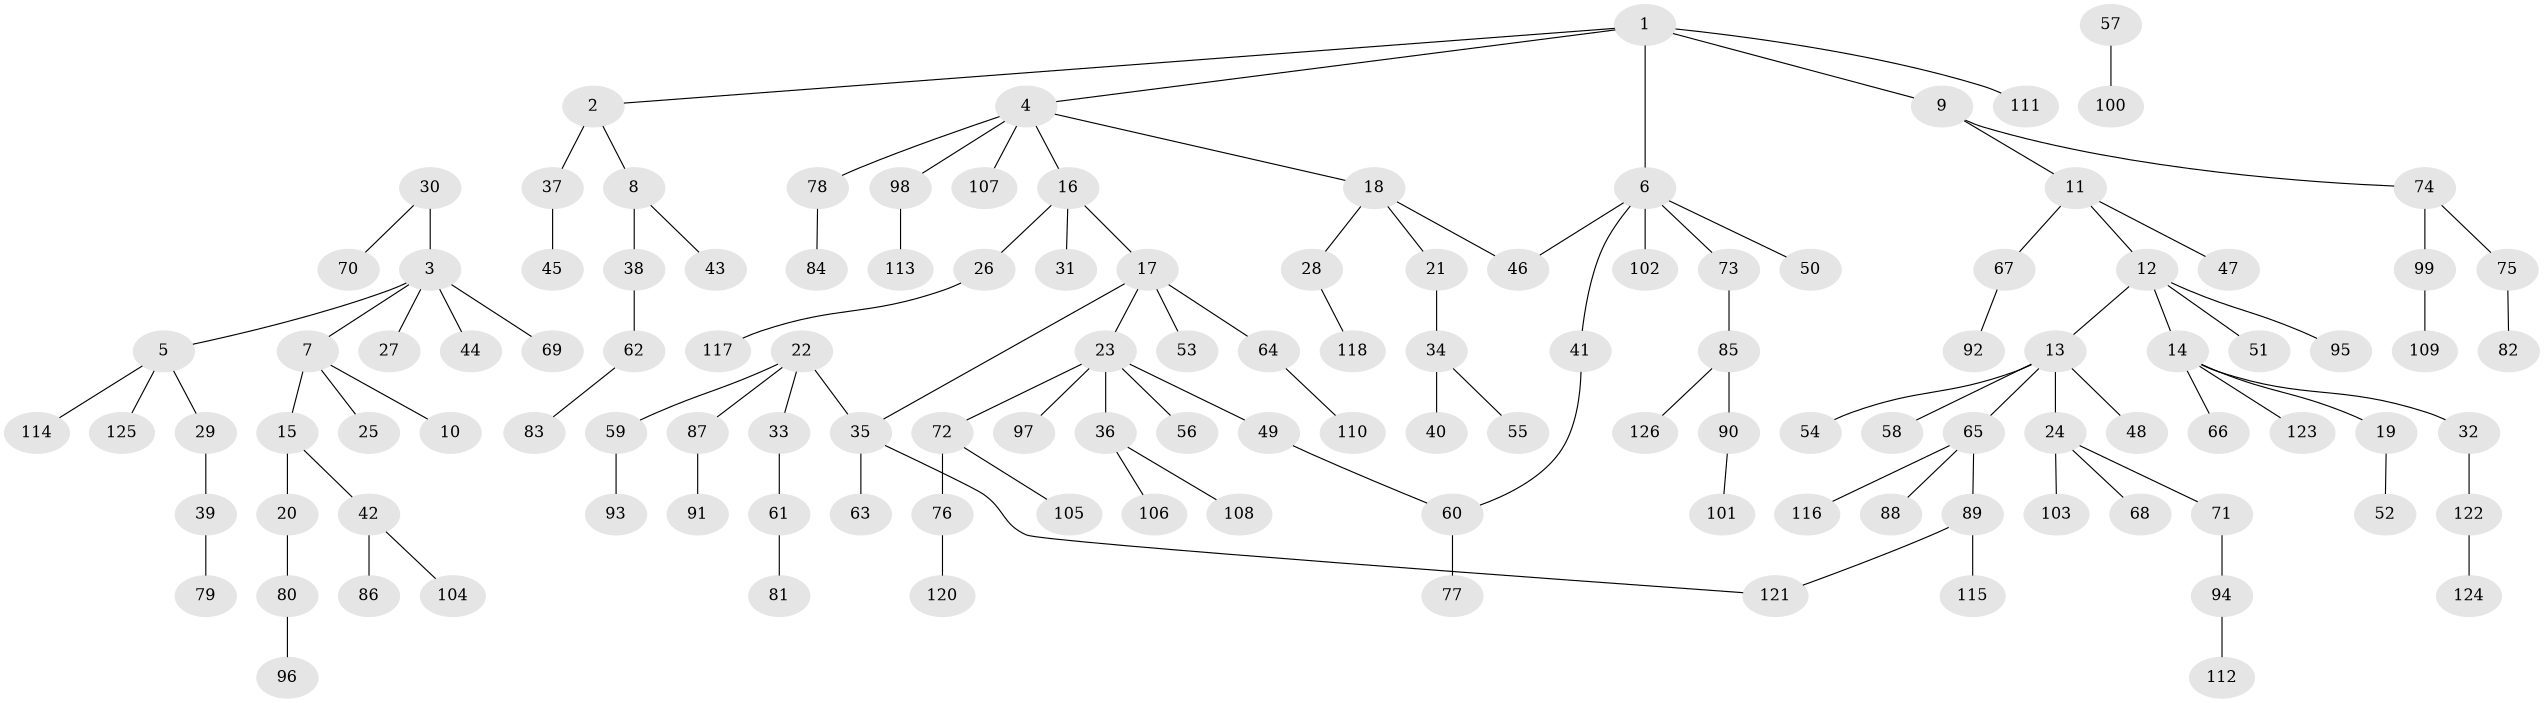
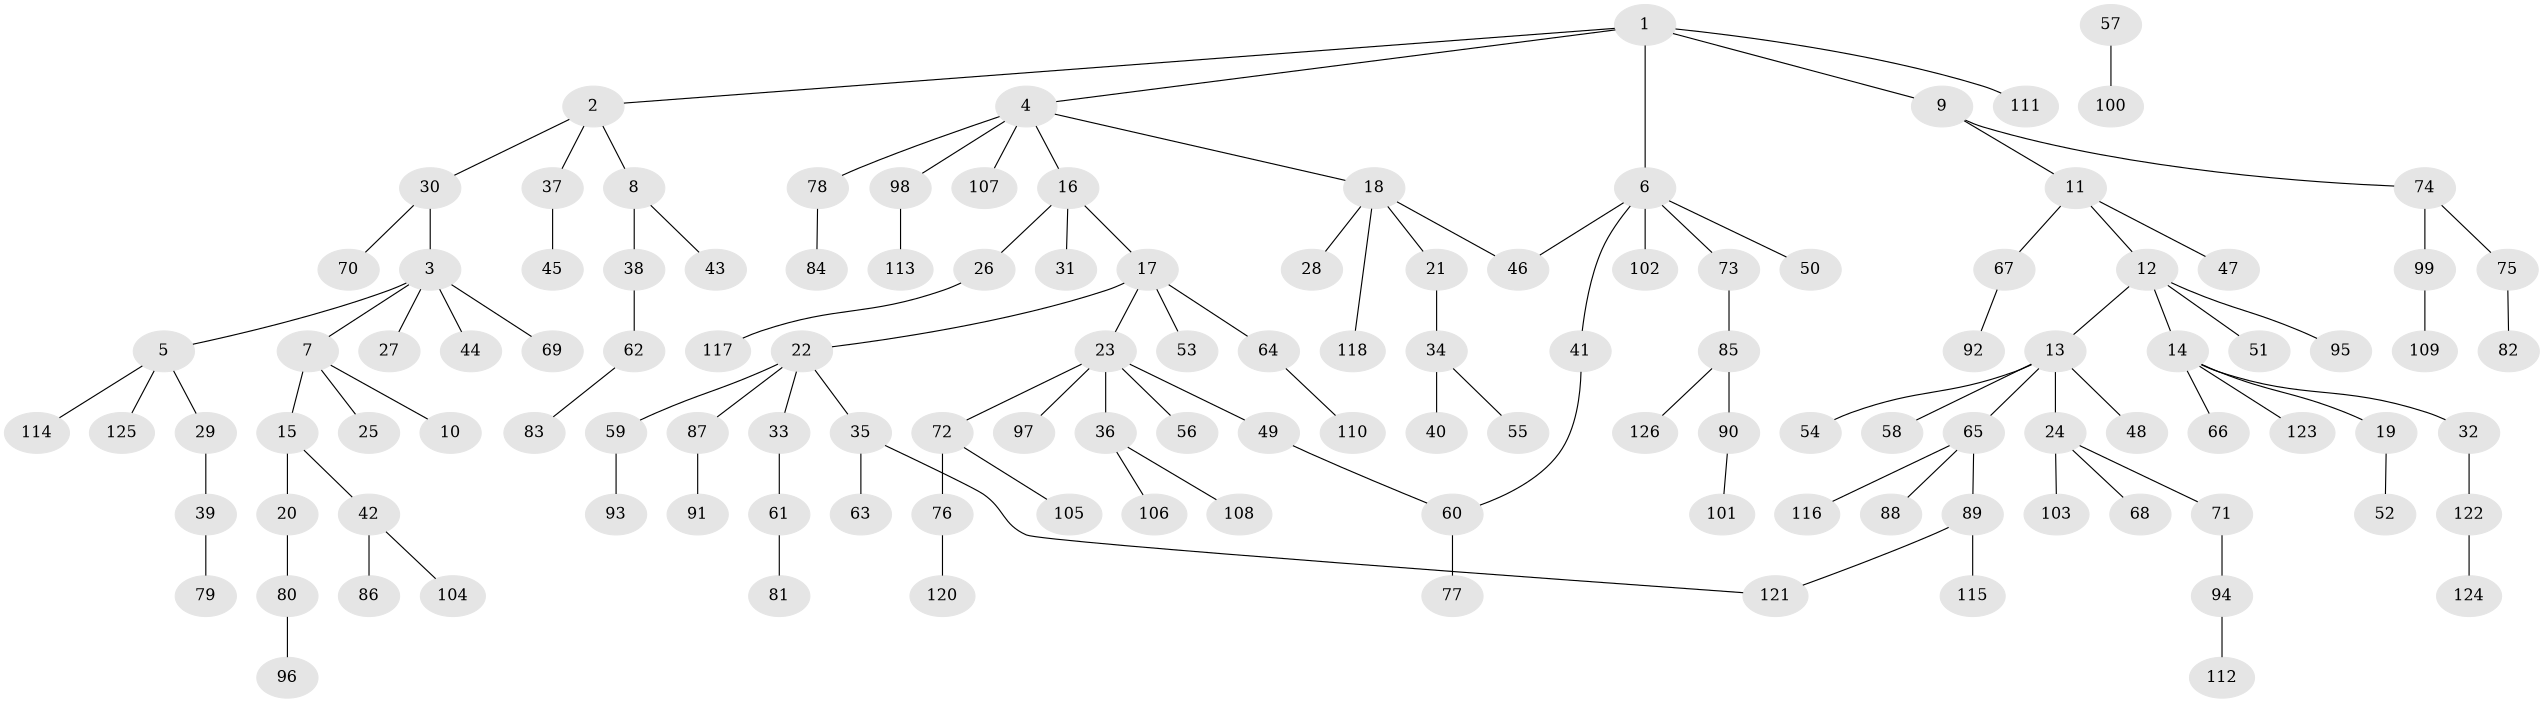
none -> (512, 147)
(1332, 310) -> (1364, 270)
(1004, 351) -> (980, 323)
